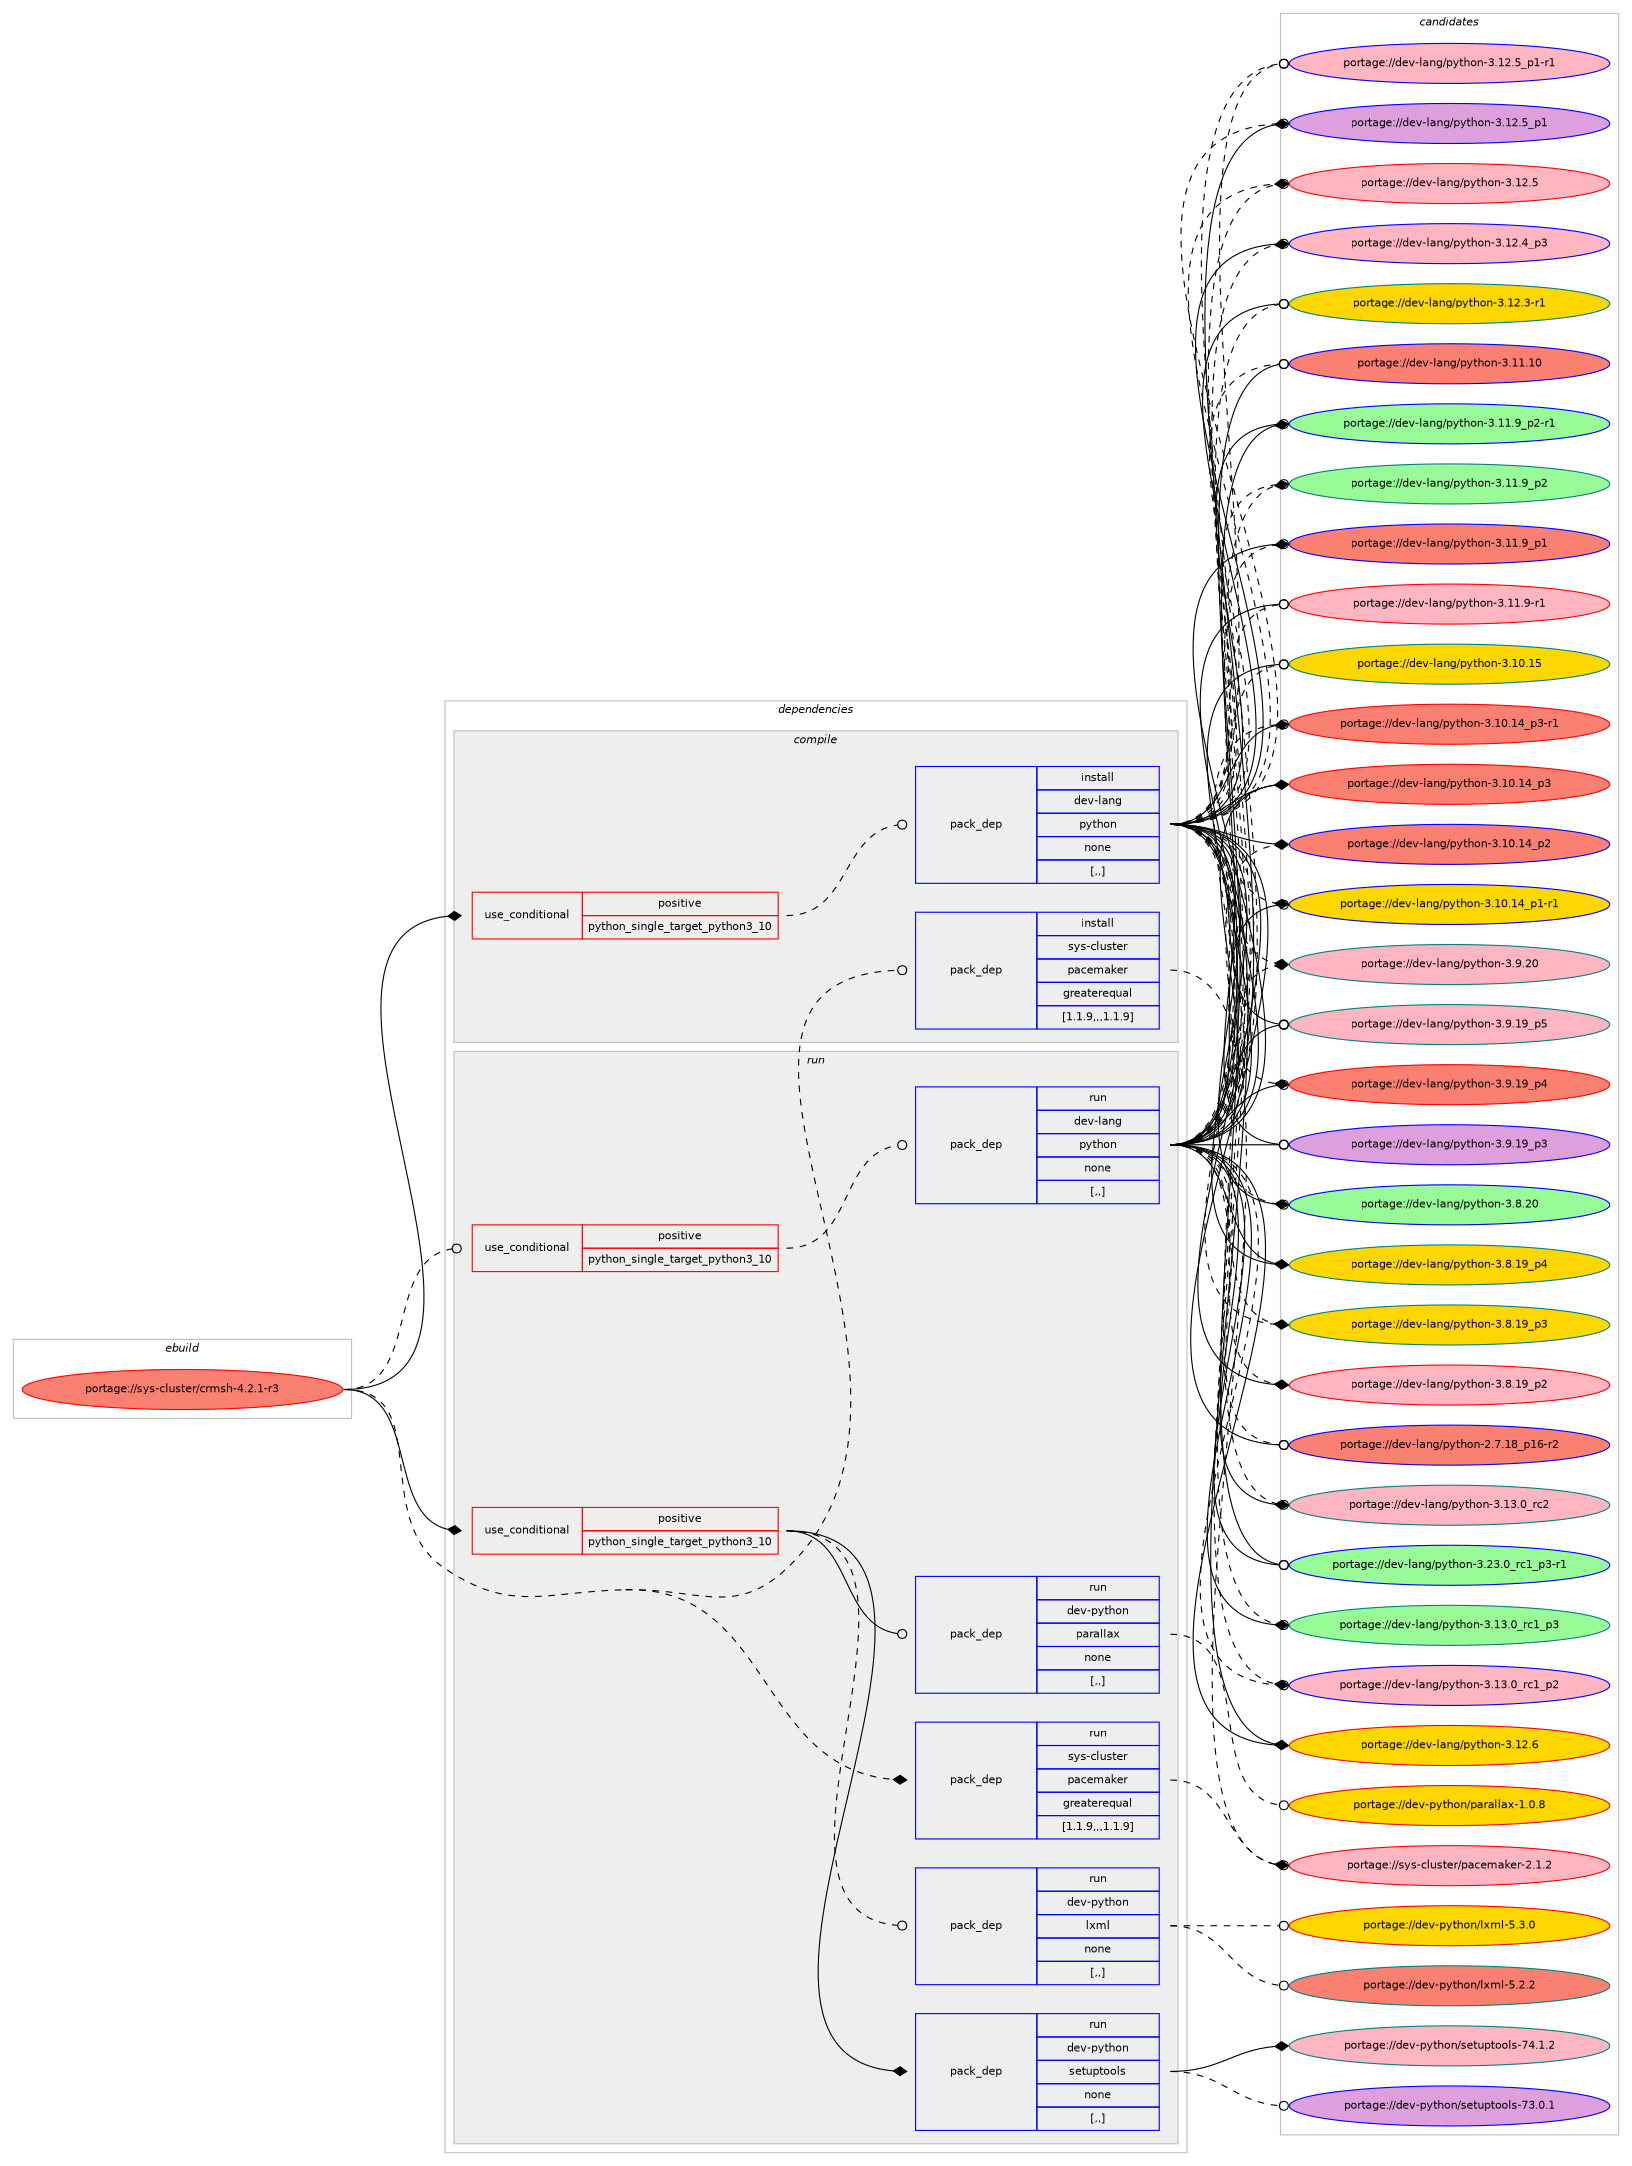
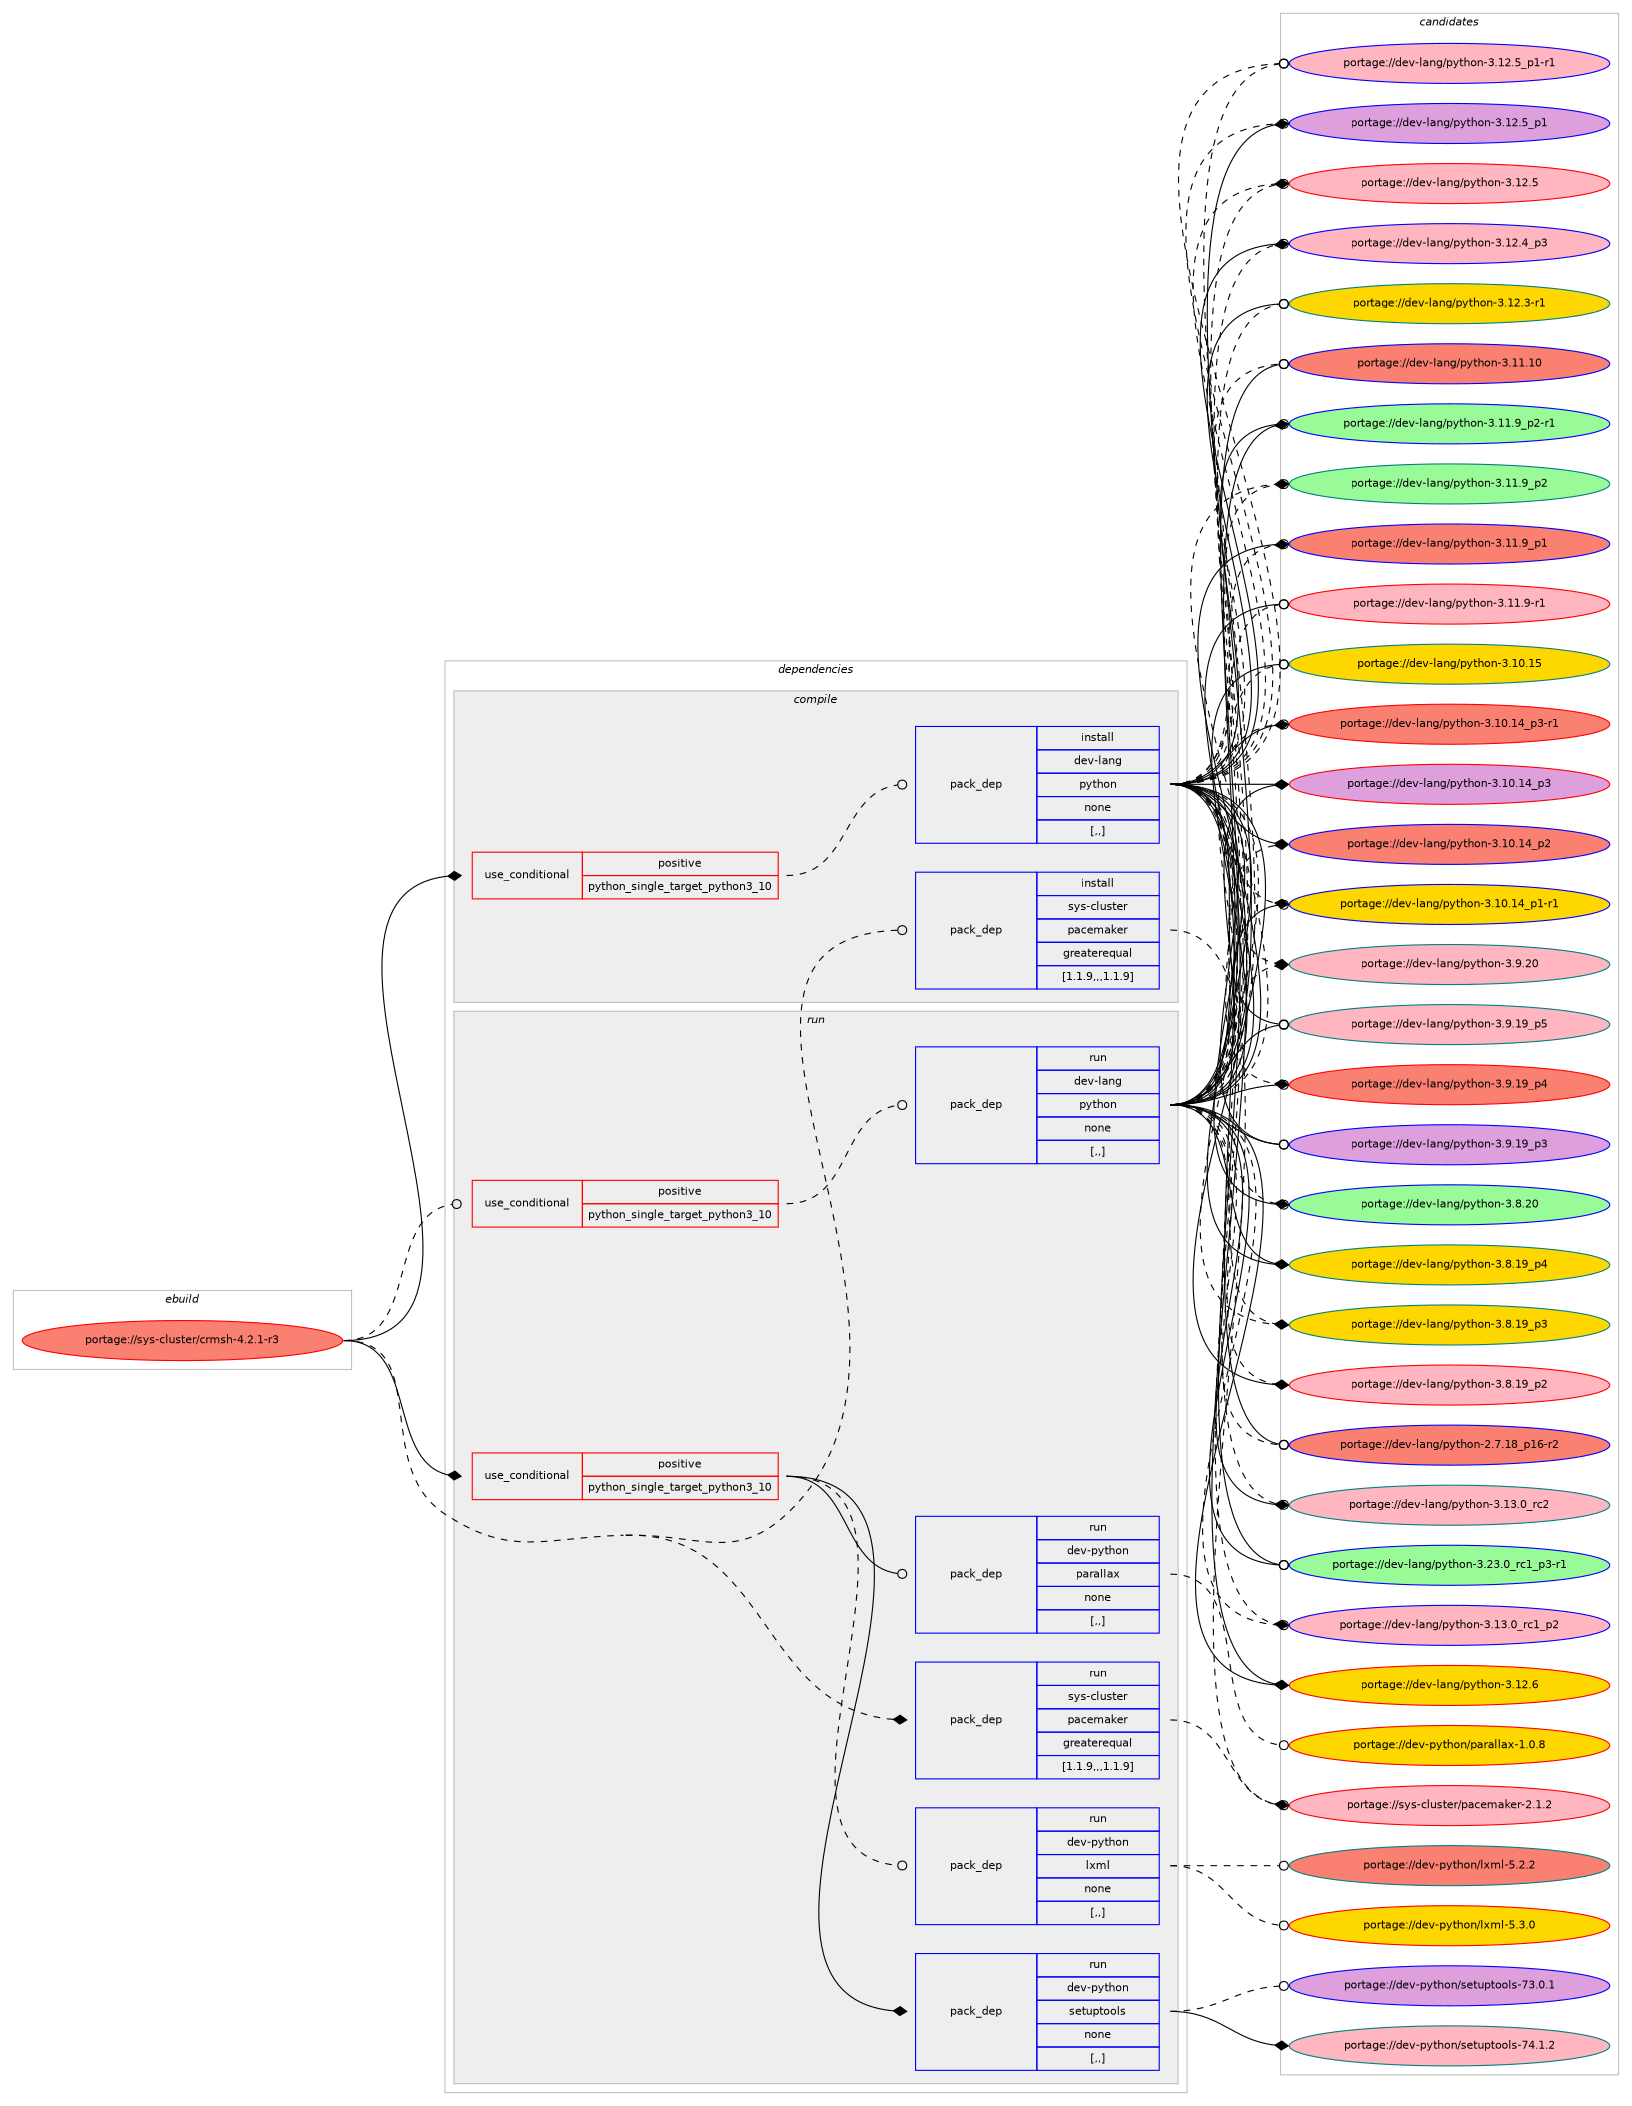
(1450, 784) -> (1450, 784)
(1450, 1625) -> none
